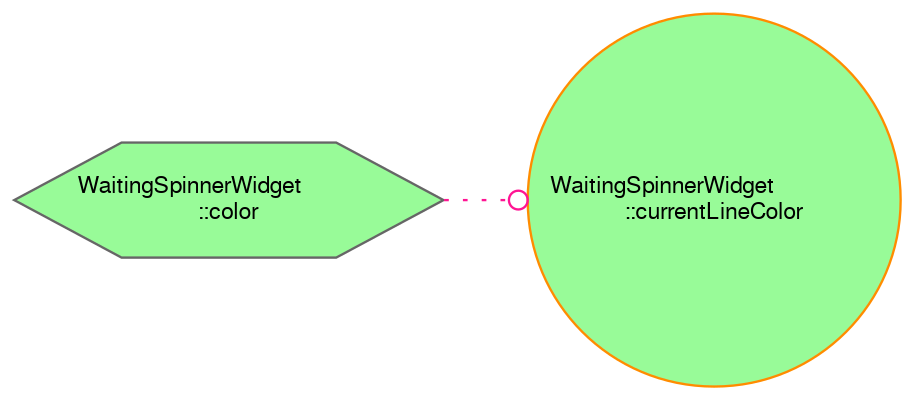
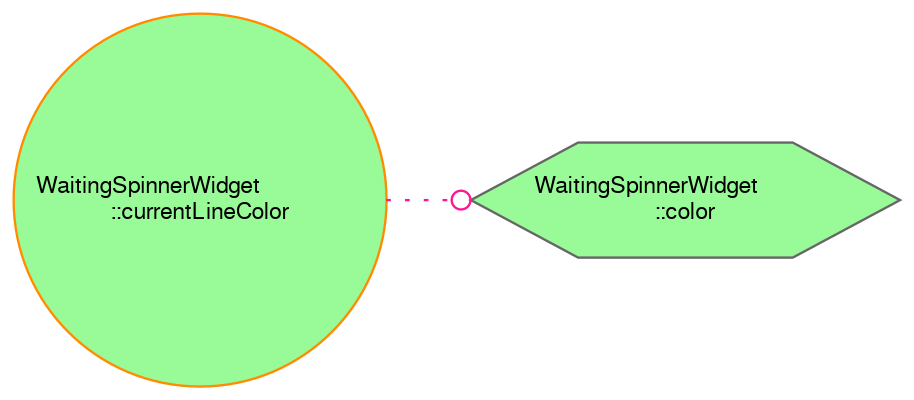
(476, 200) -> (419, 200)
